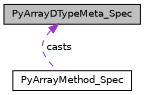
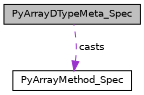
(43, 53) -> (76, 43)
